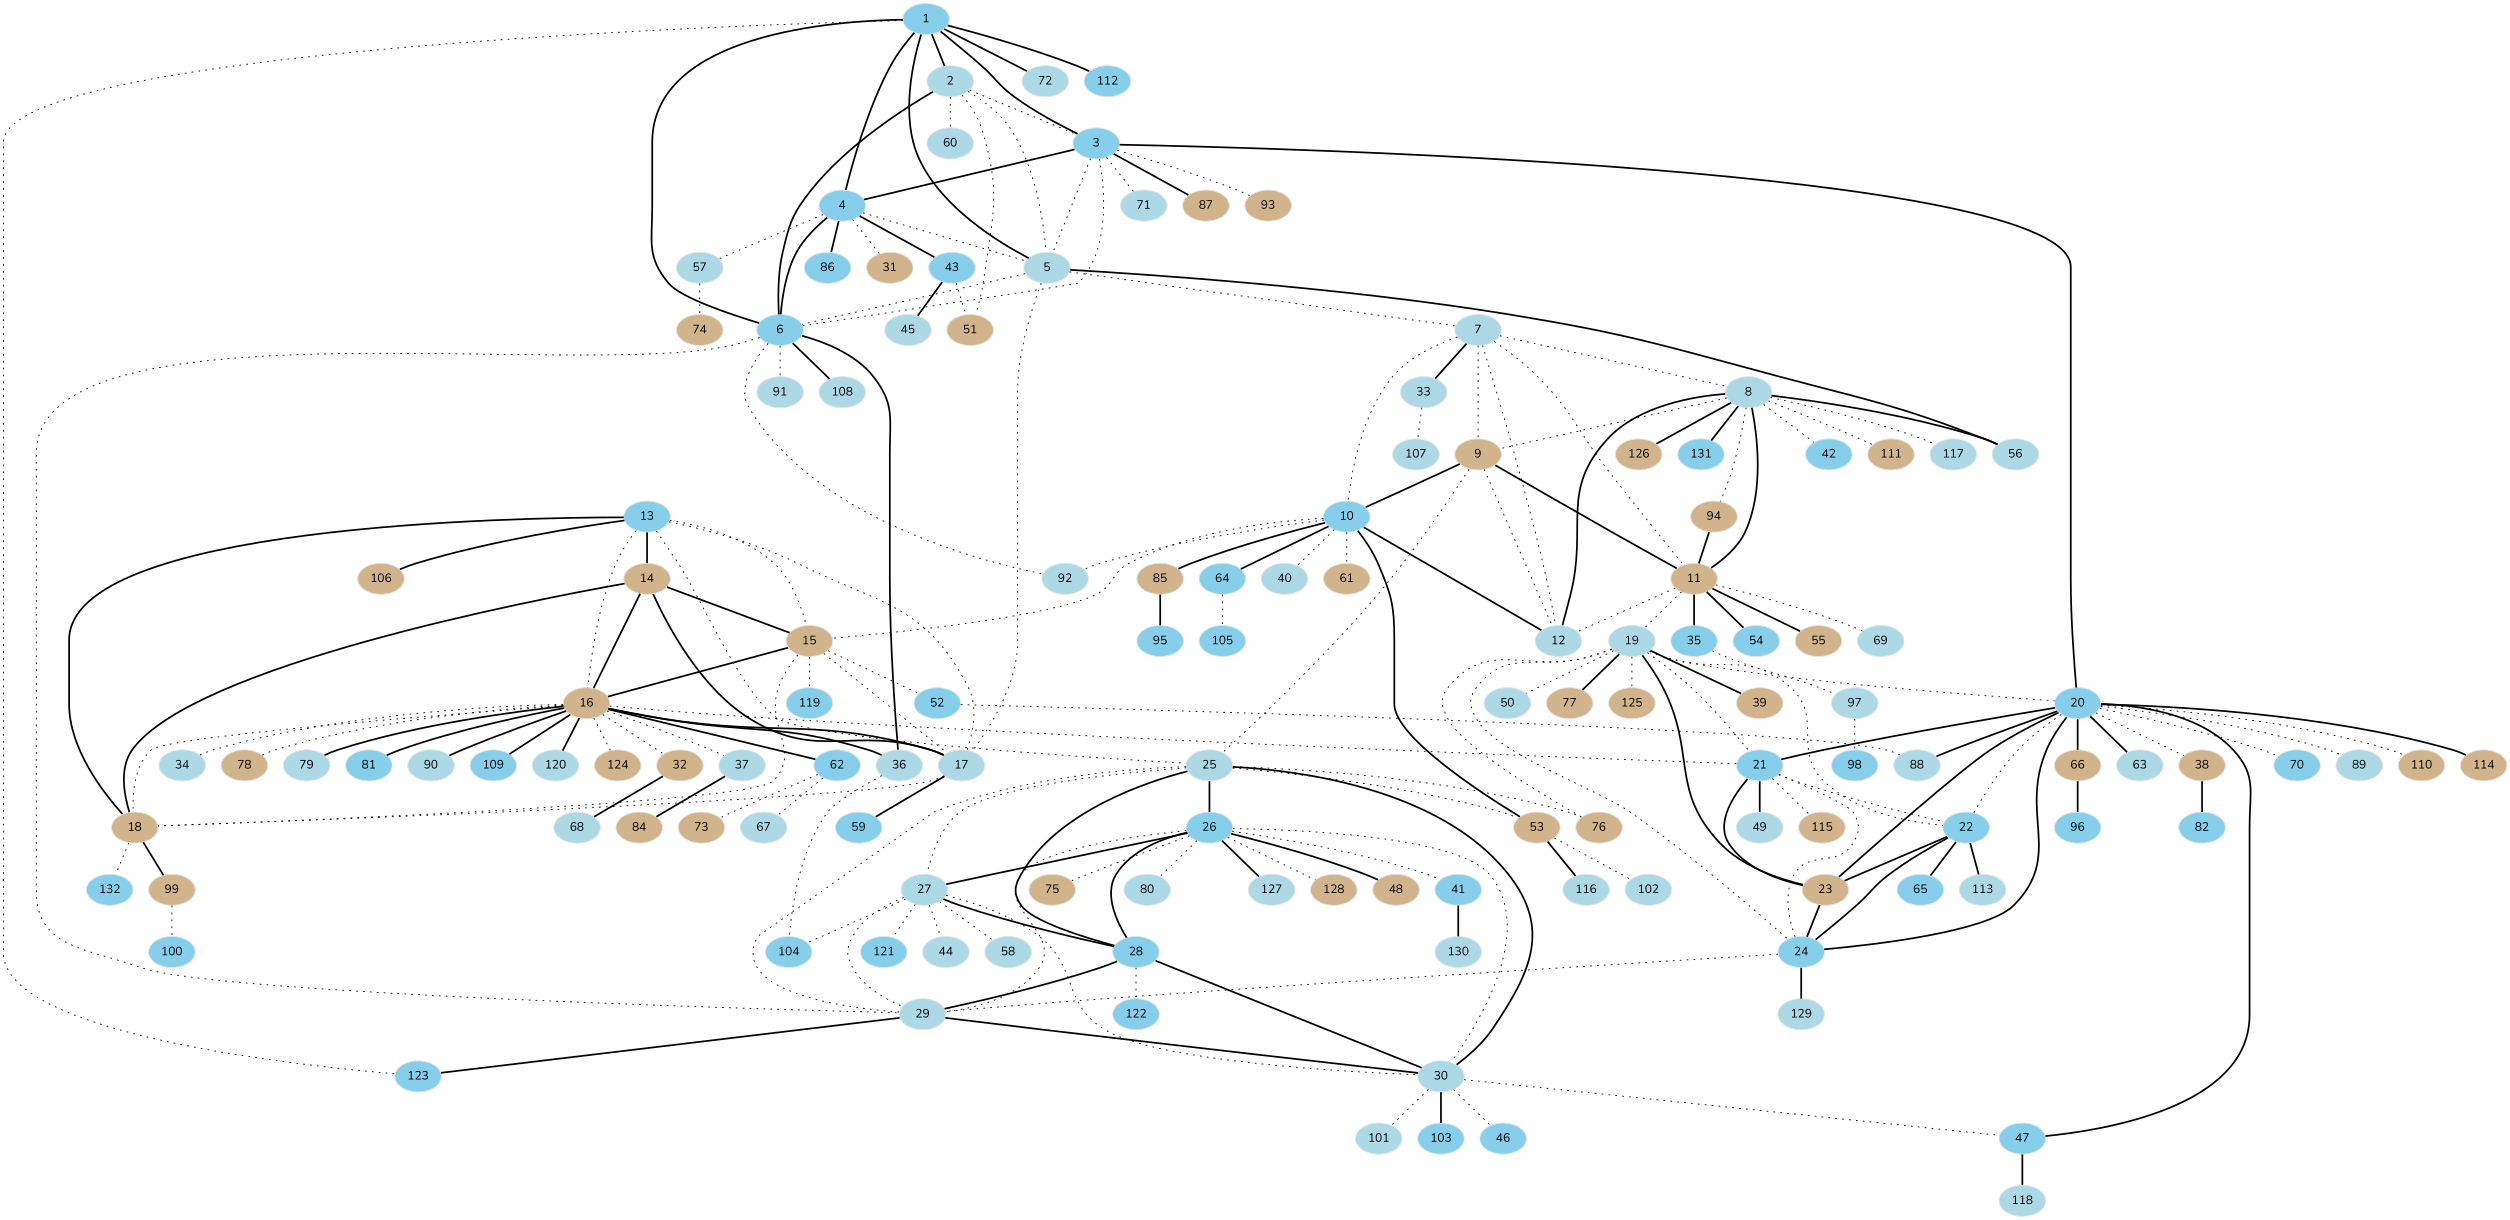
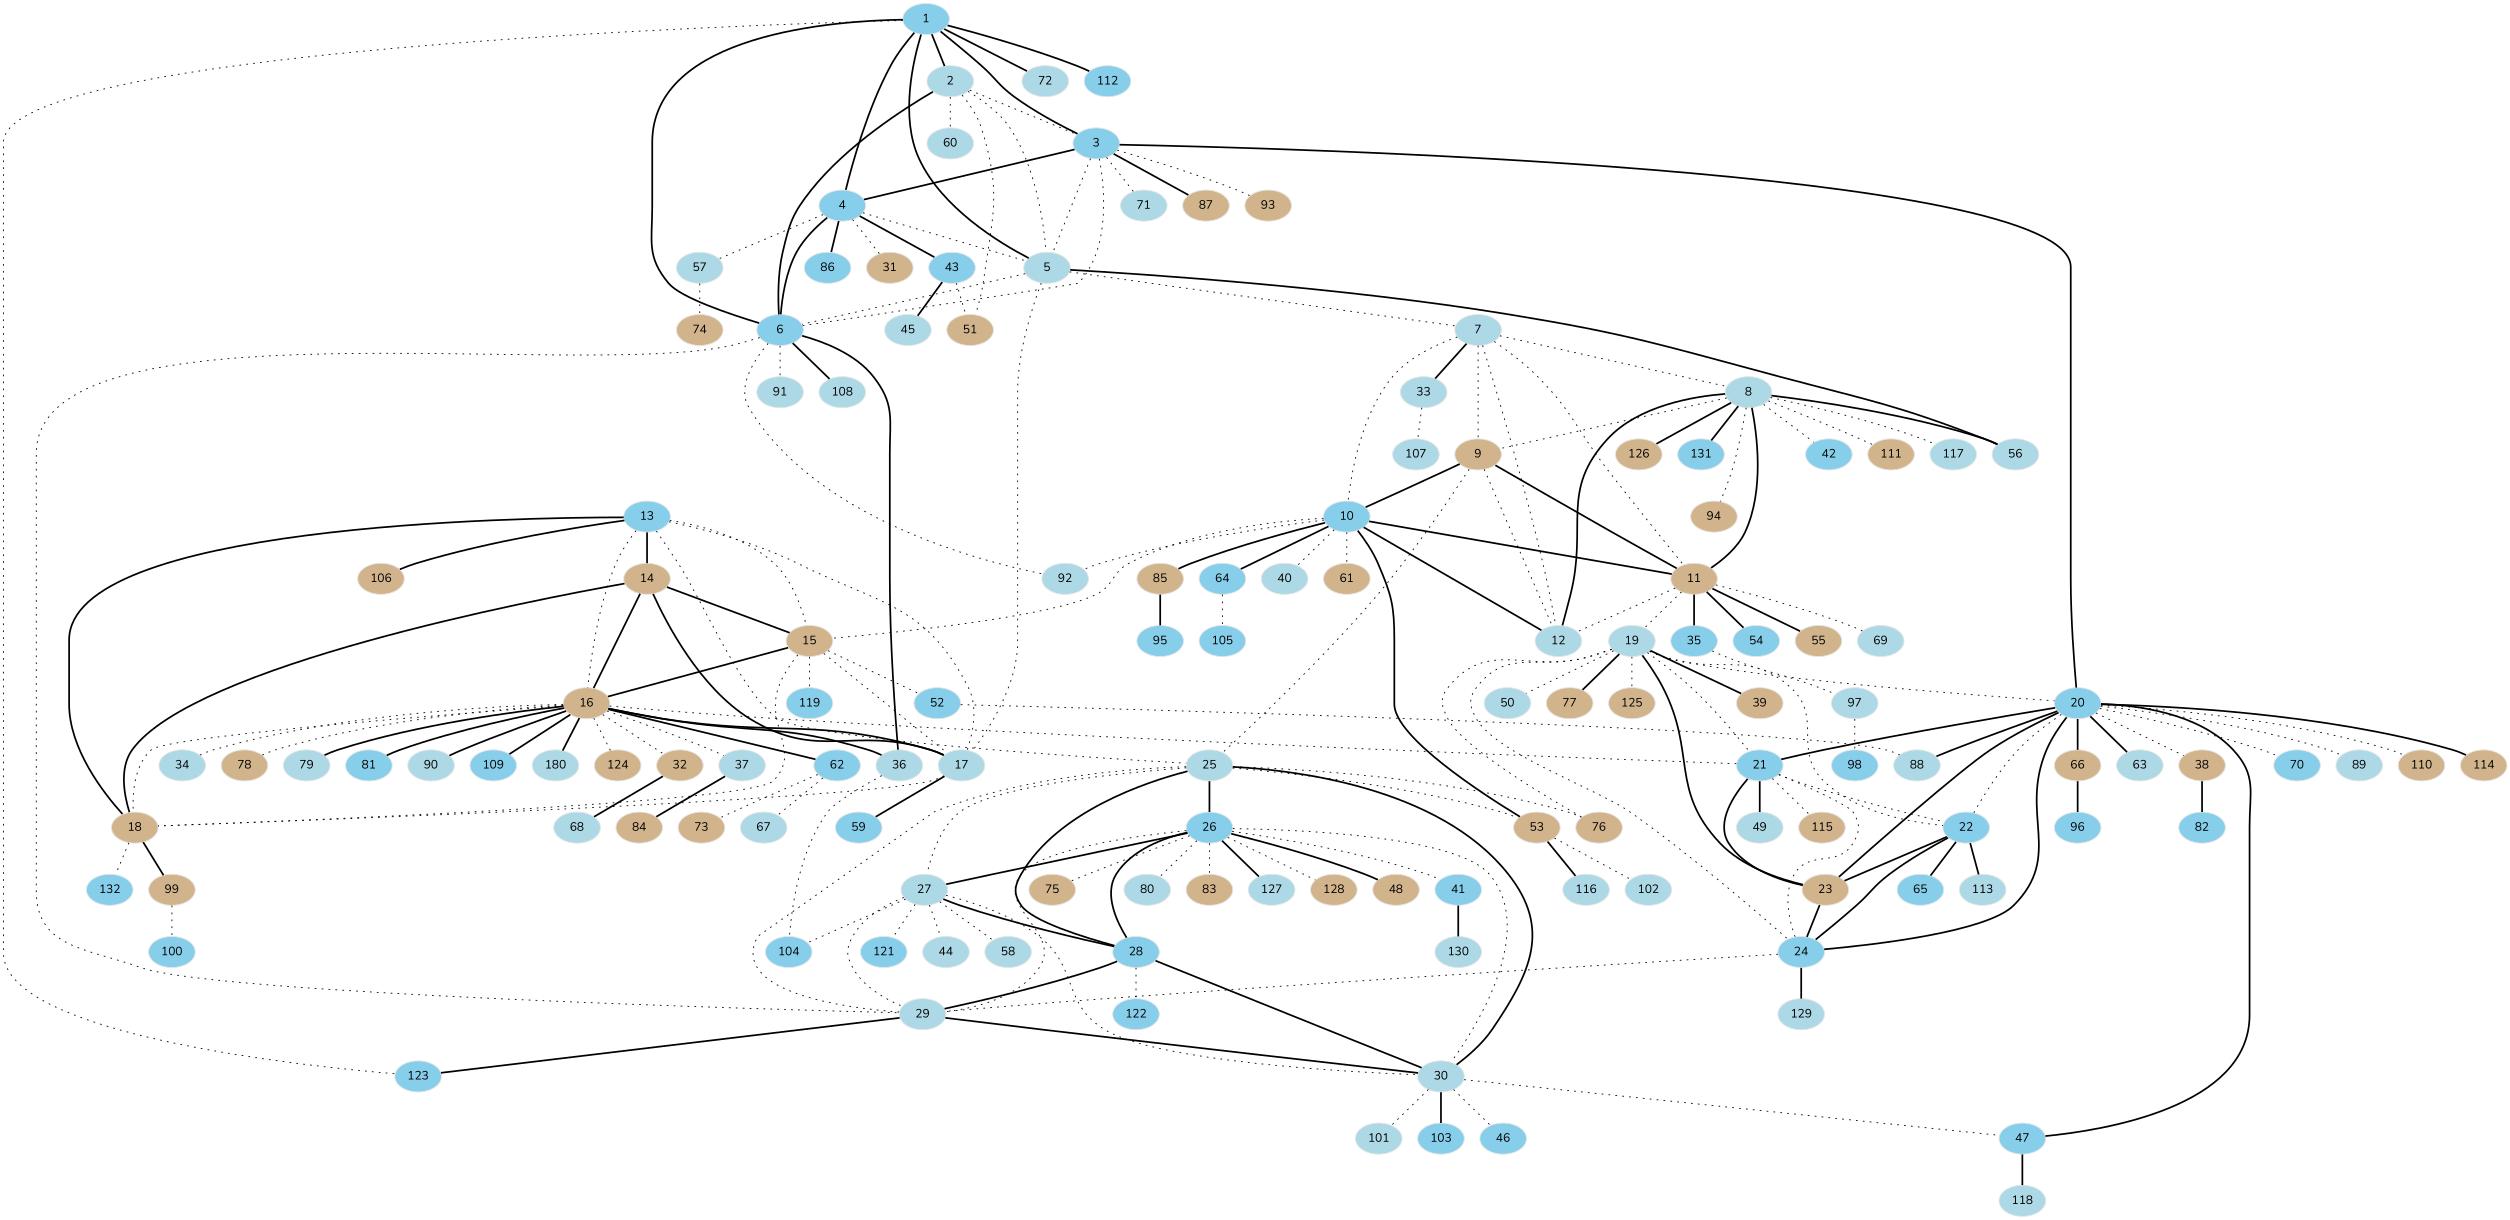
(1704, 548) -> (1528, 549)
(555, 765) -> (555, 765)
none -> (1209, 890)
